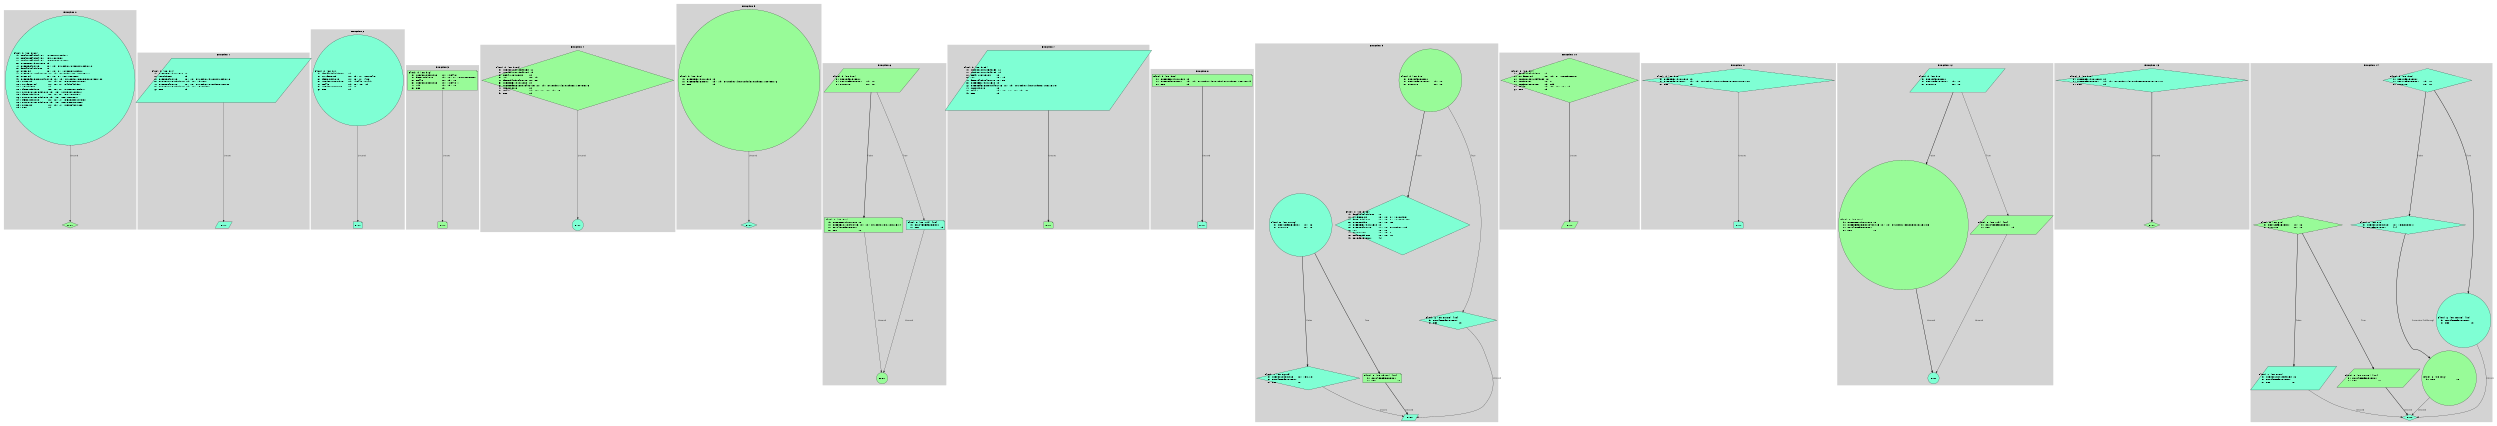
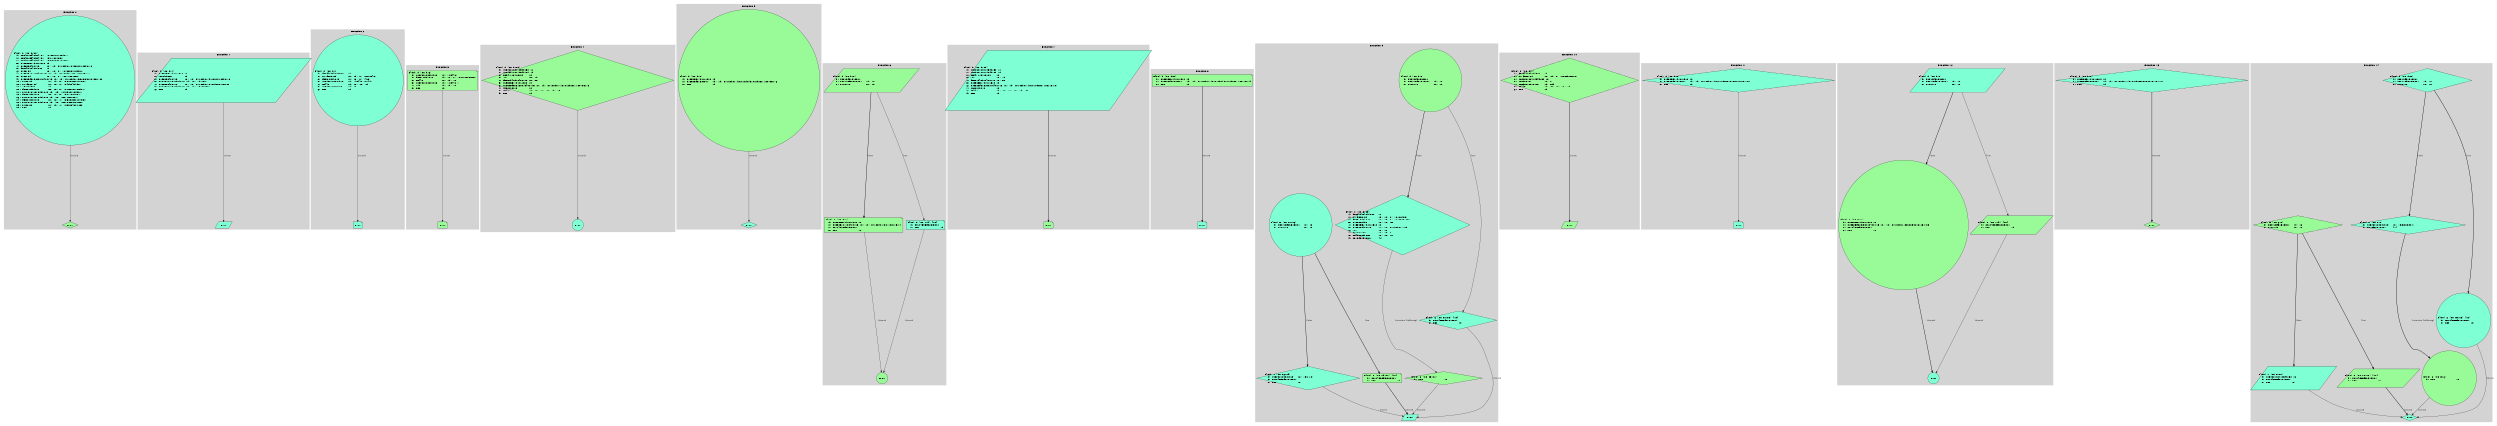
none -> (1444, 378)
